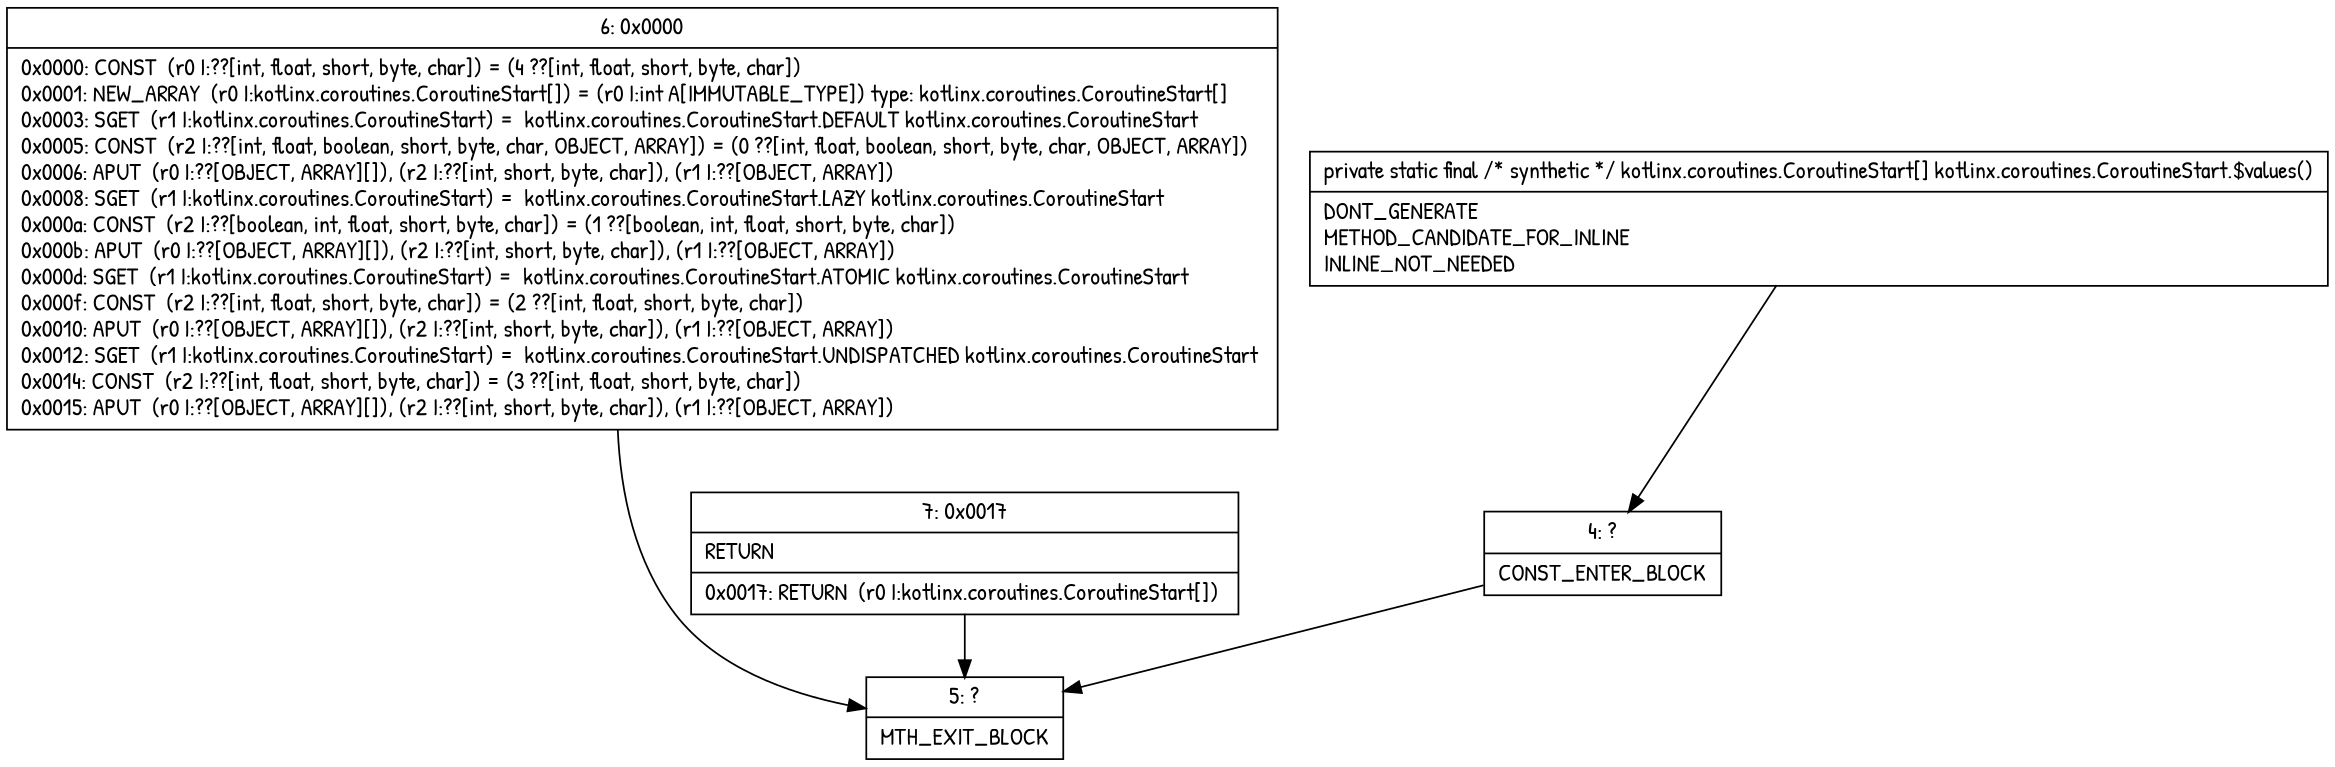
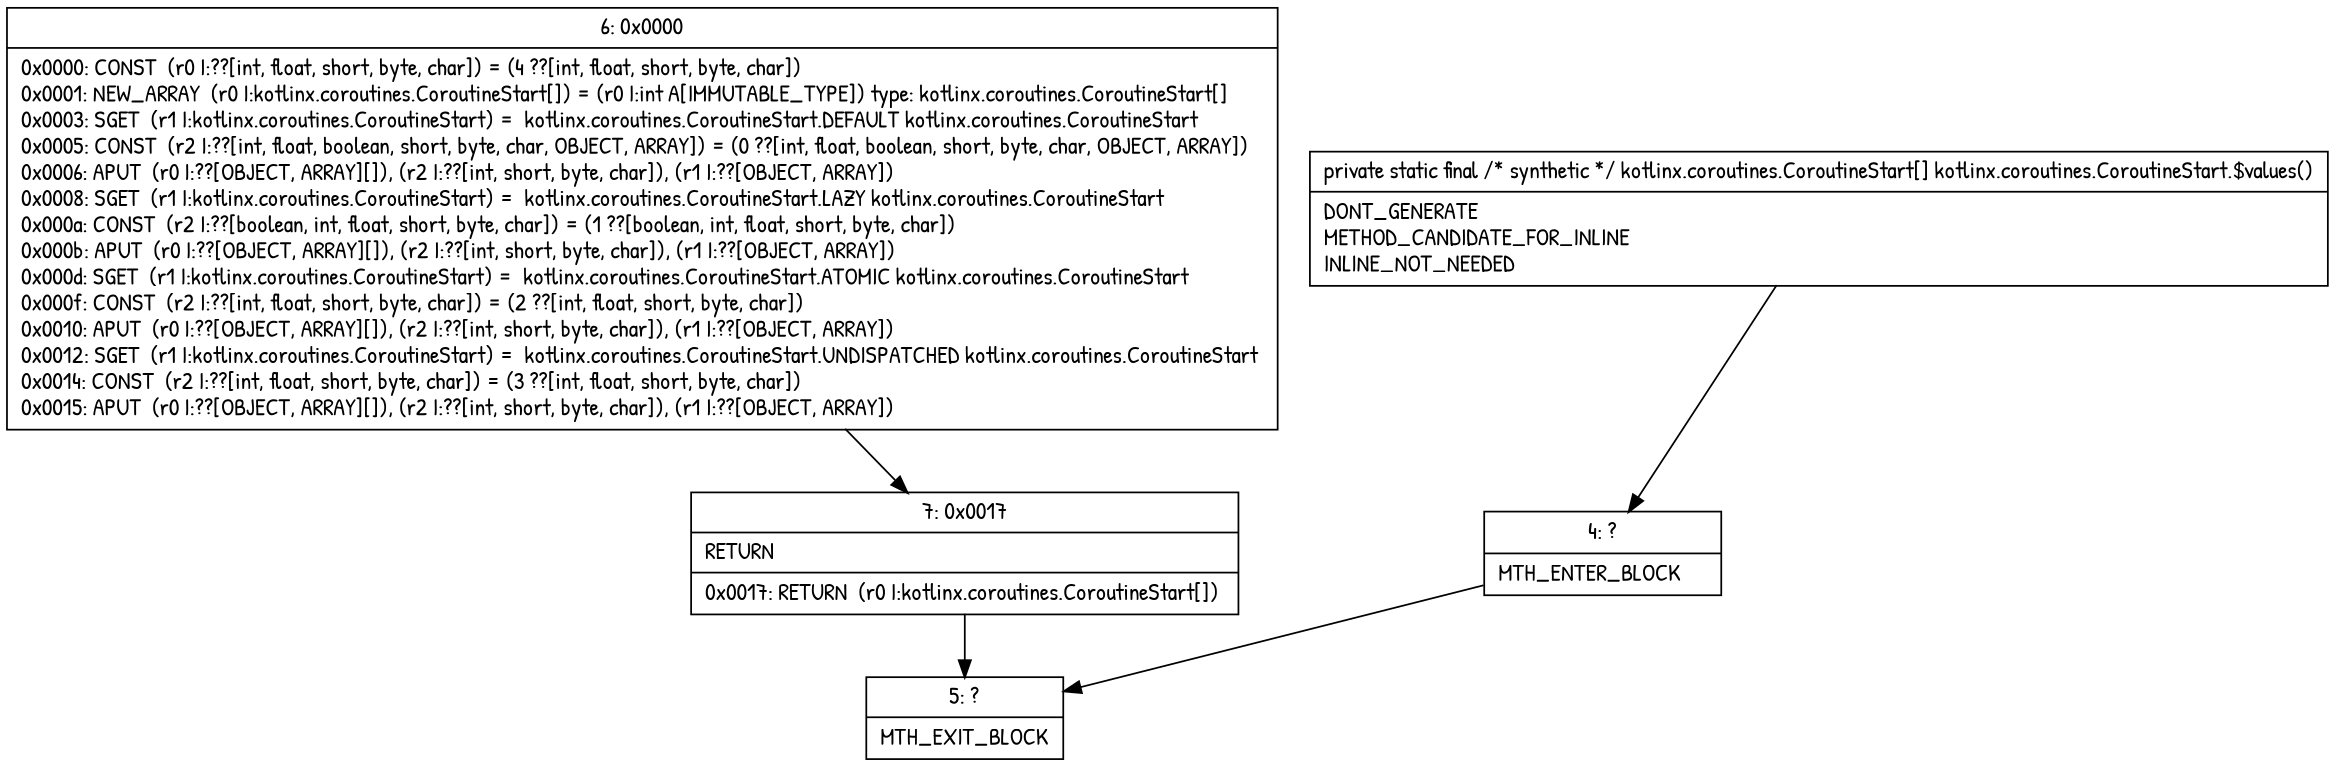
(1603, 573) -> (1591, 573)
(676, 615) -> (870, 455)
